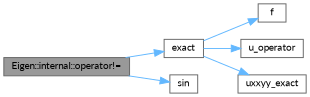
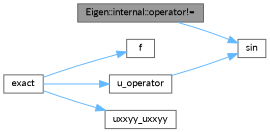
(140, 55) -> none
none -> (200, 67)
(272, 84) -> (141, 119)
